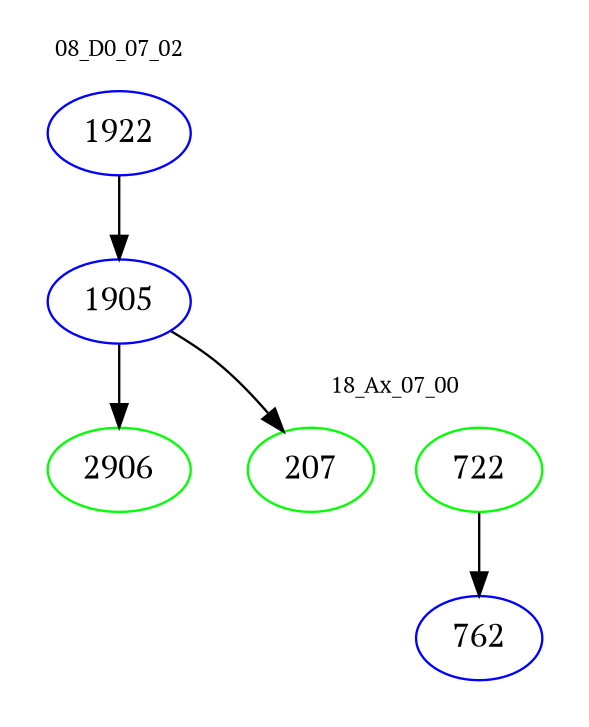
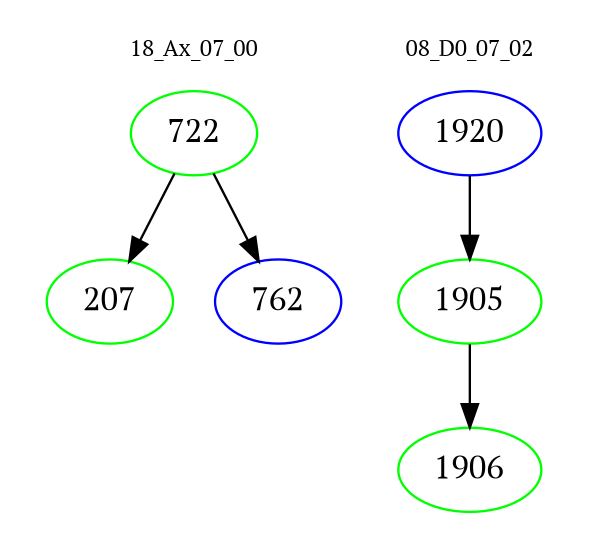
(119, 133) -> (470, 133)
(119, 302) -> (470, 302)
(244, 387) -> (157, 207)
(119, 470) -> (470, 470)
